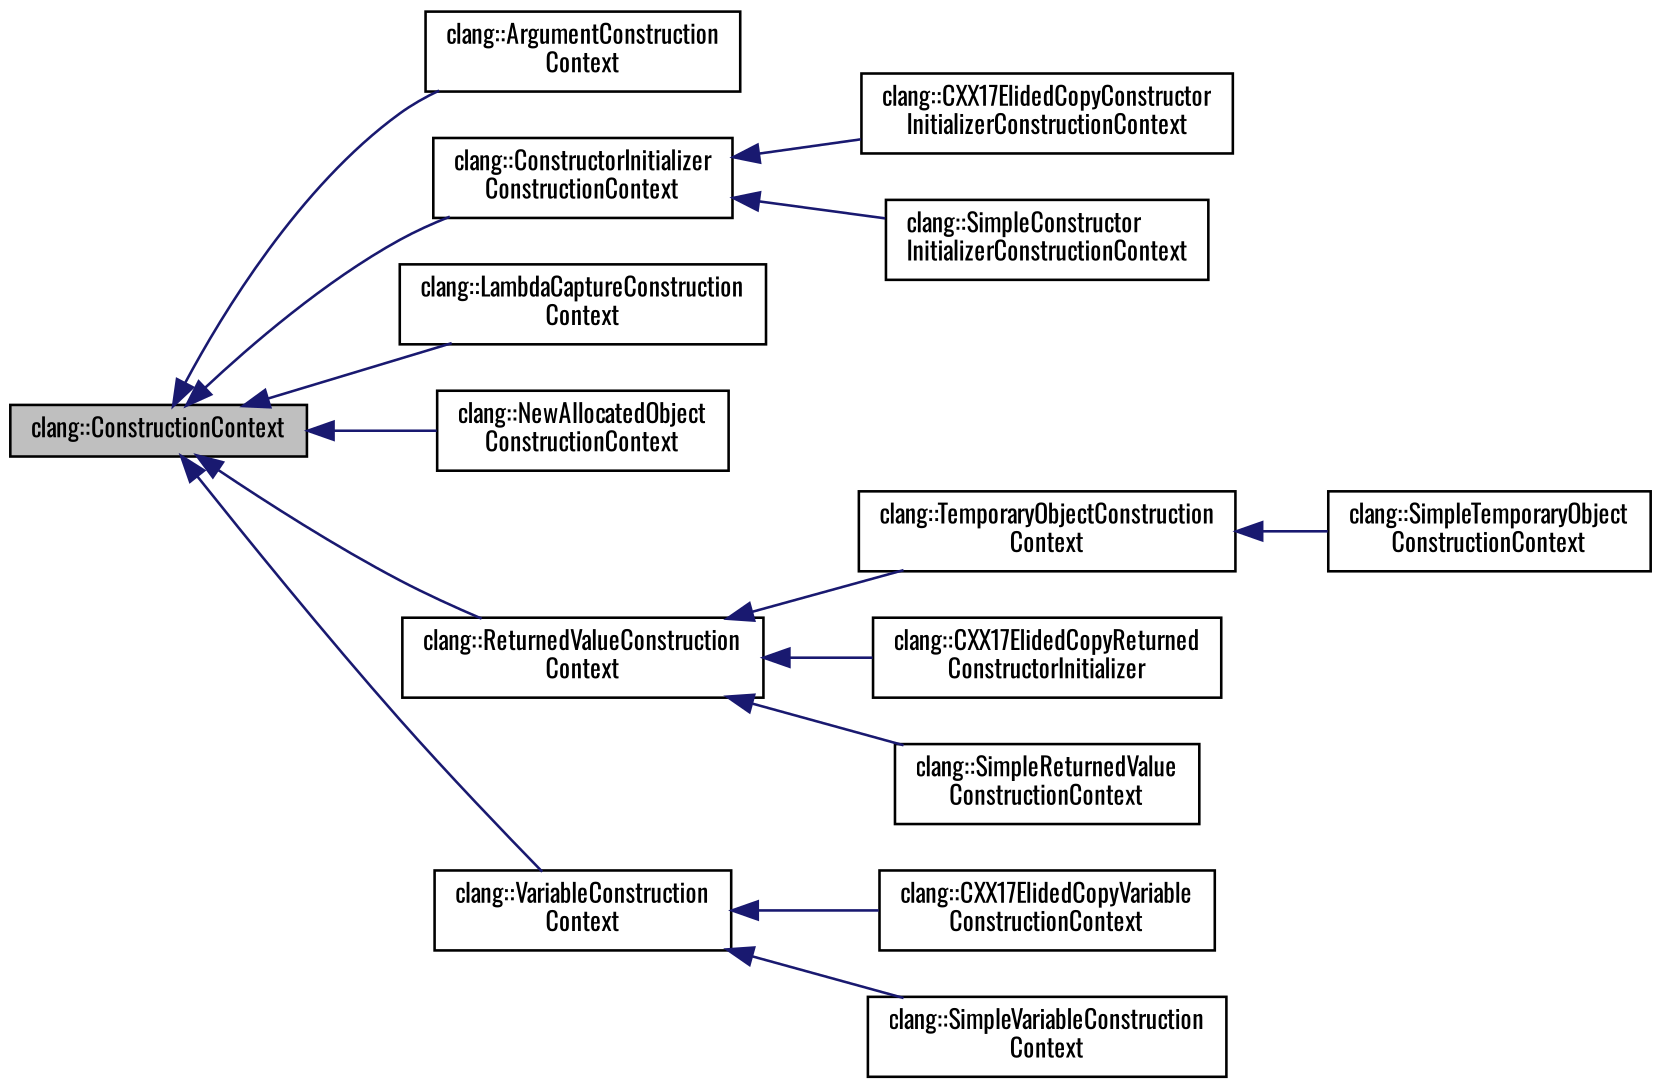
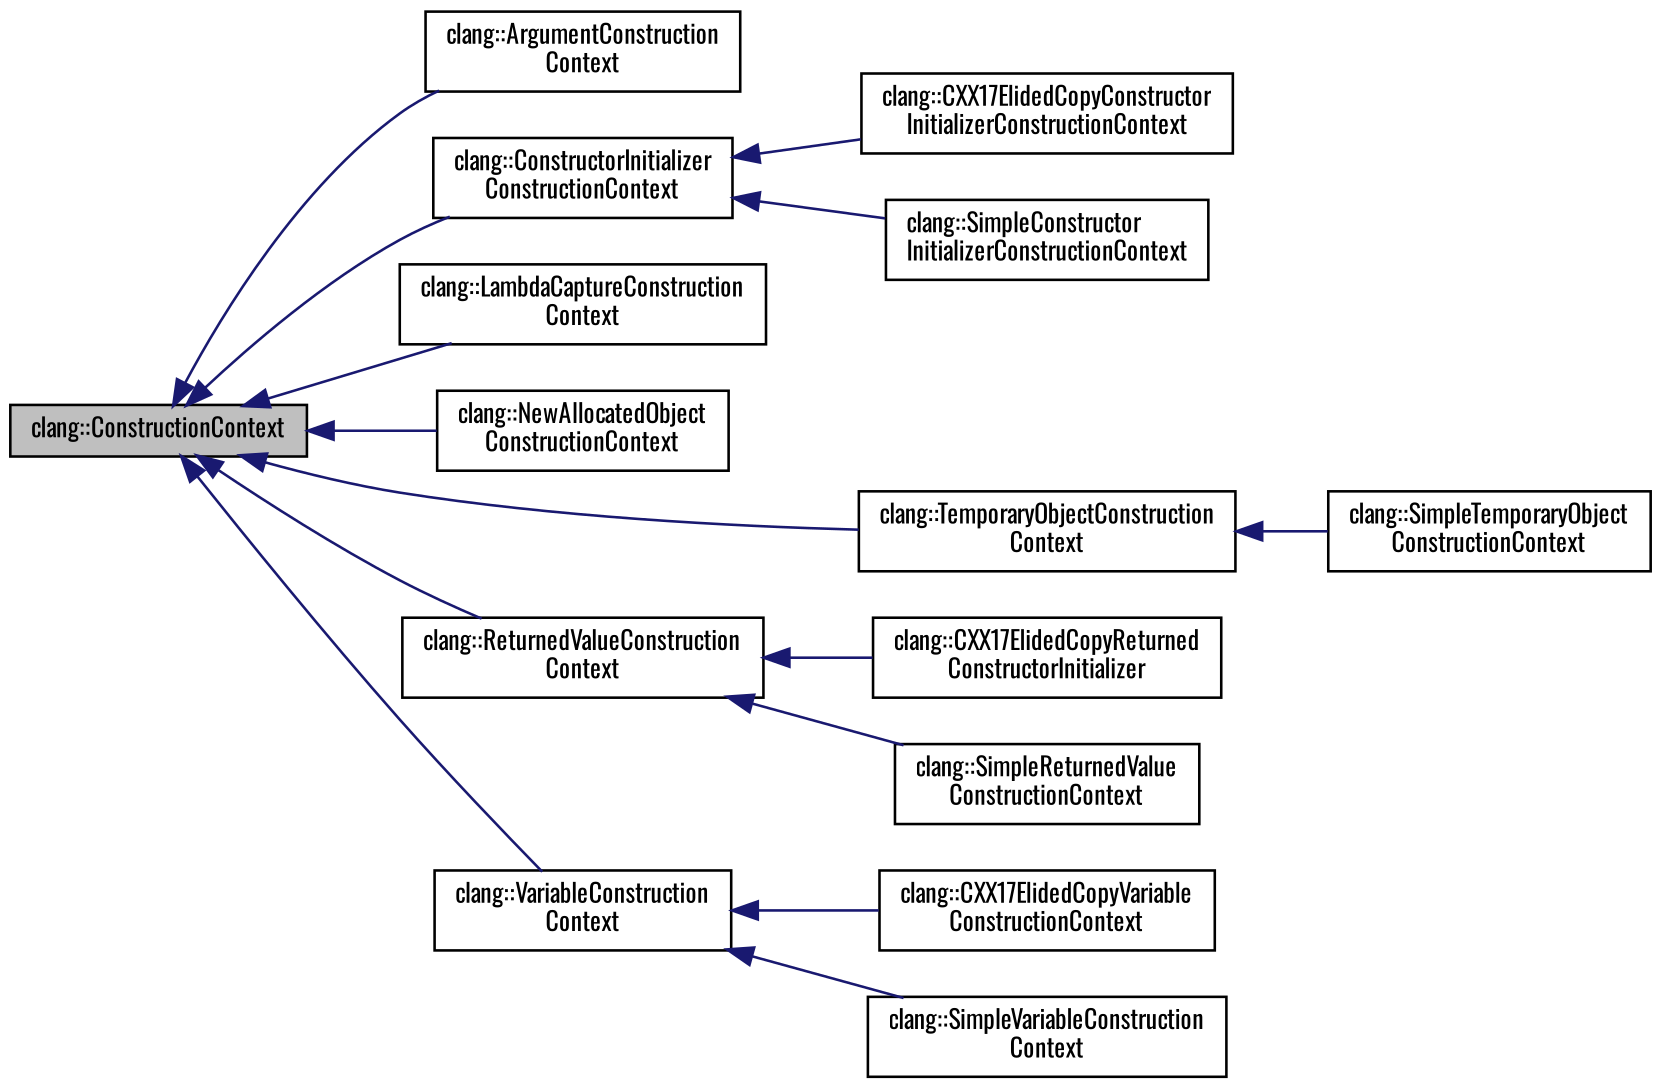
(828, 591) -> (560, 512)
